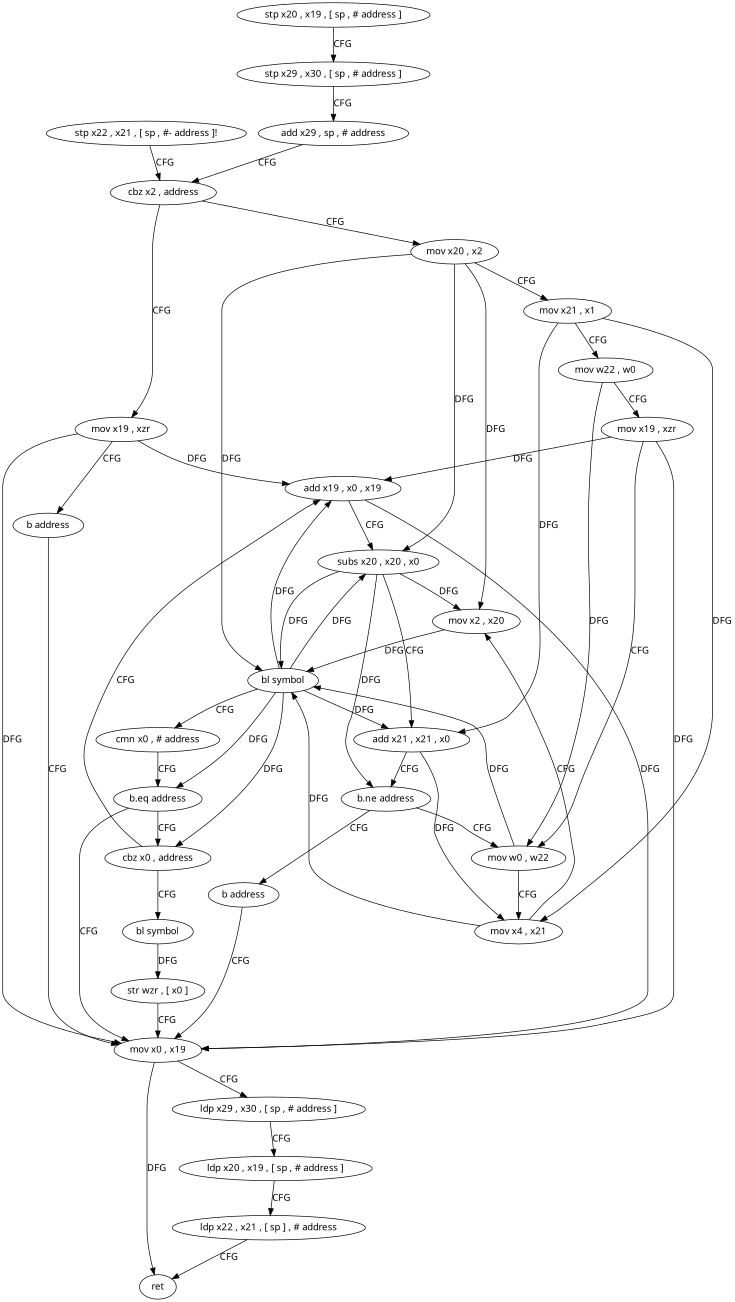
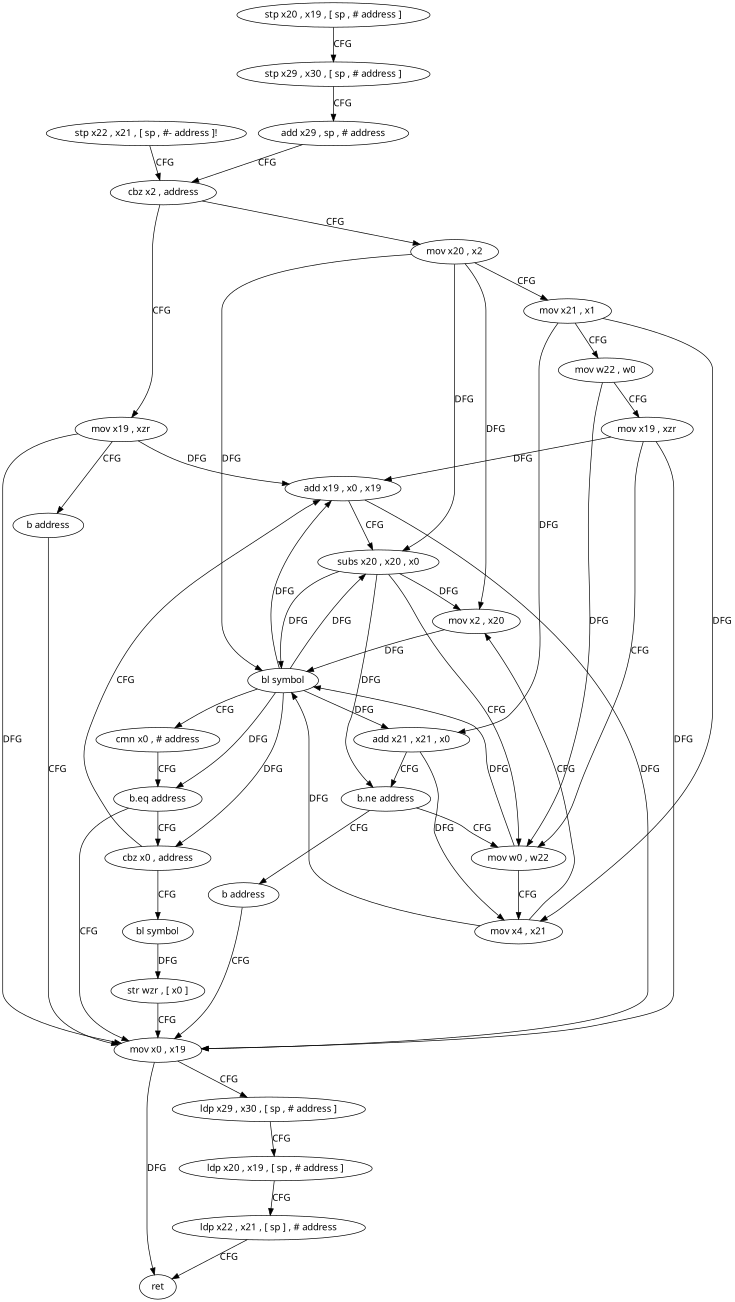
(404, 646) -> (475, 697)
